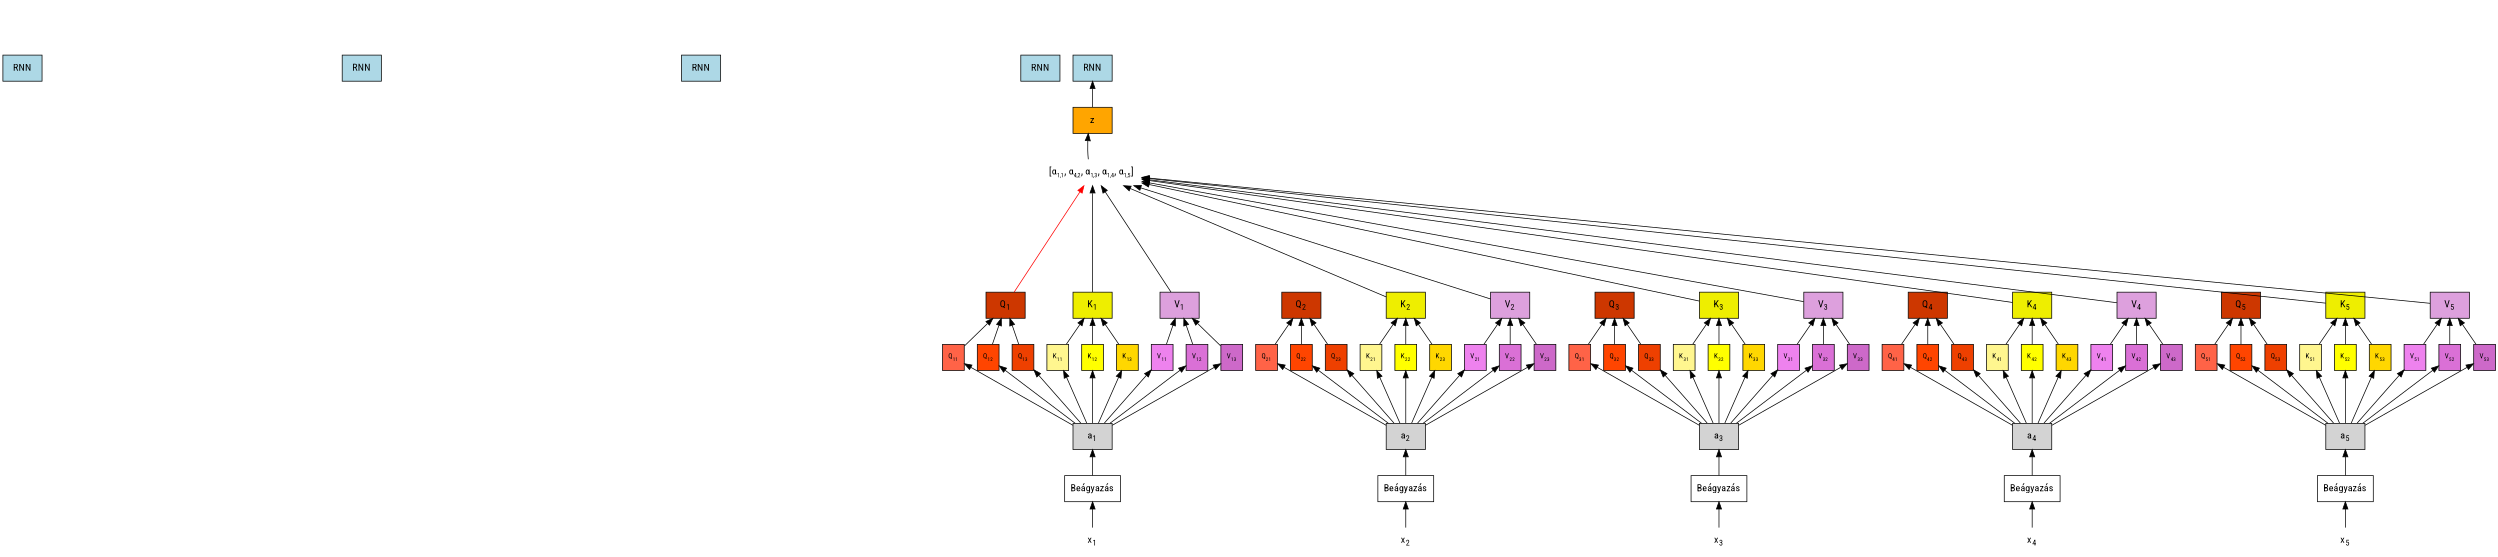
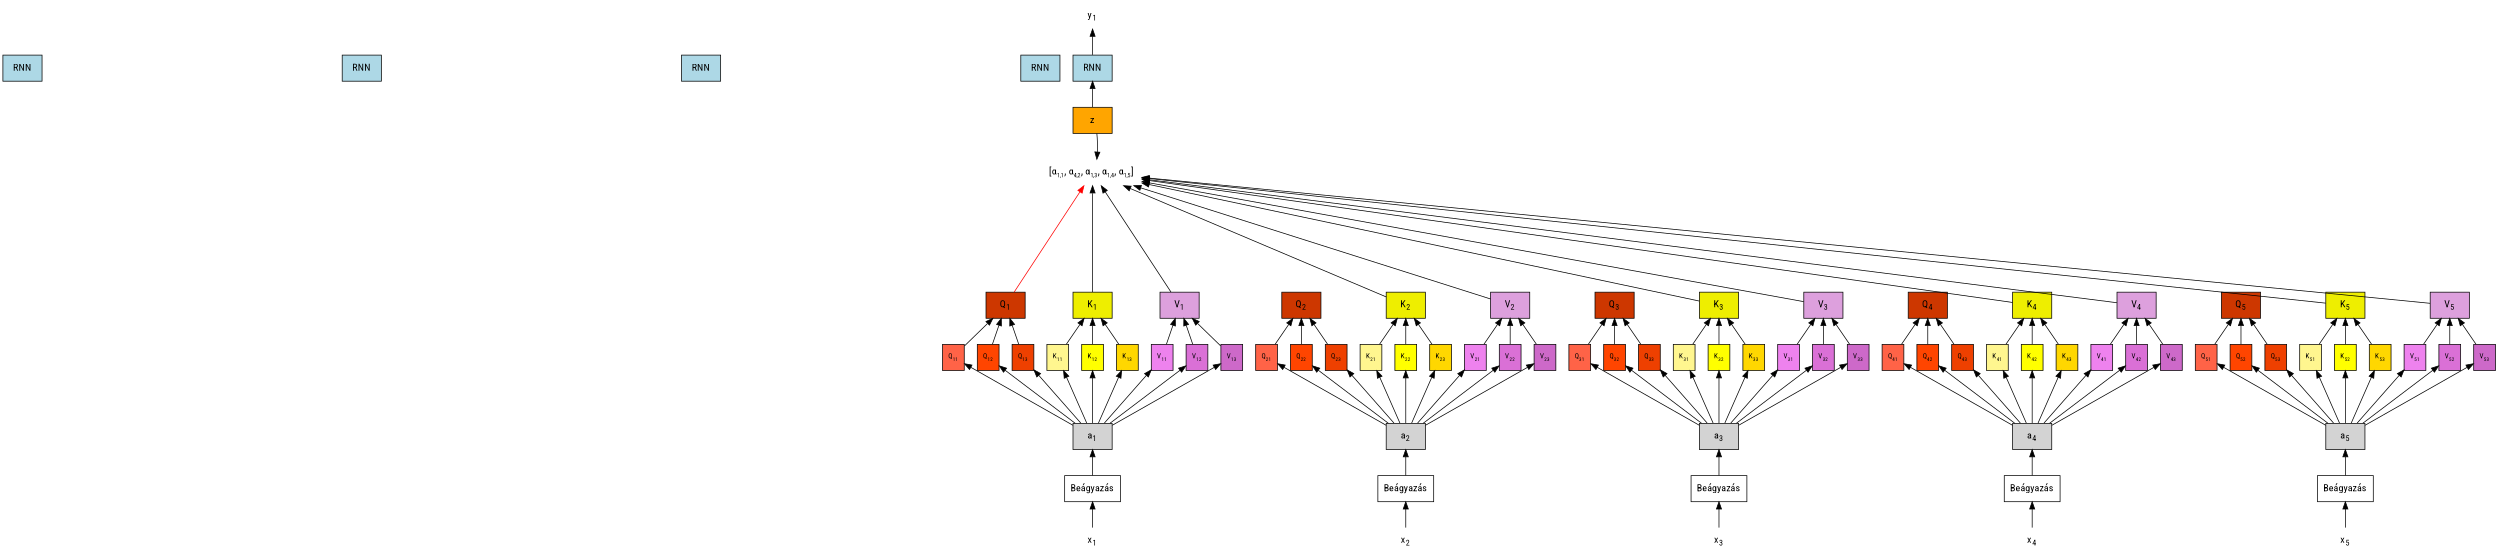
none -> (1093, 16)
(1088, 150) -> (1097, 143)
